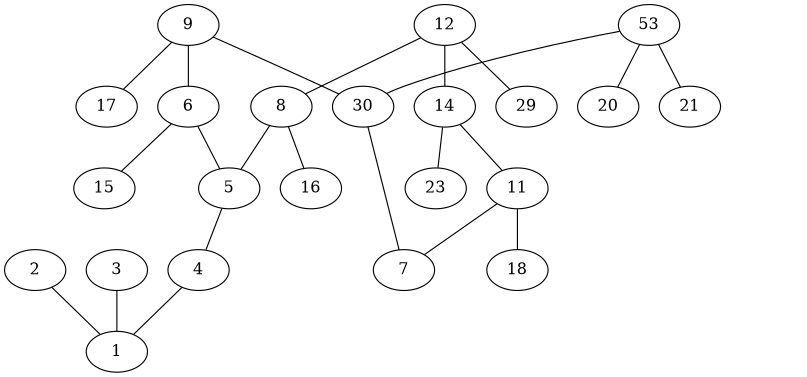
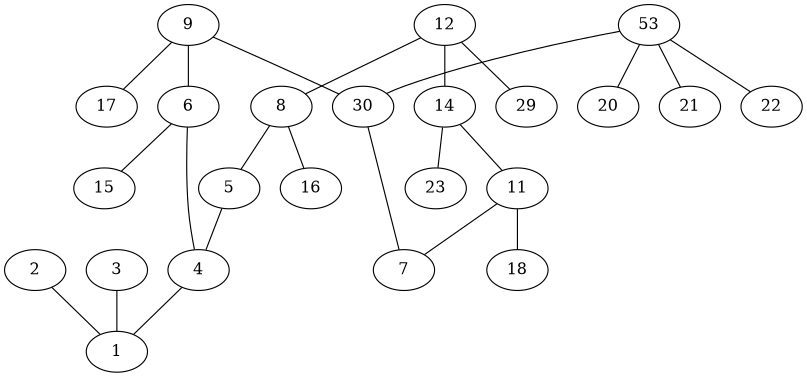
none -> (772, 107)
(209, 148) -> (187, 189)
